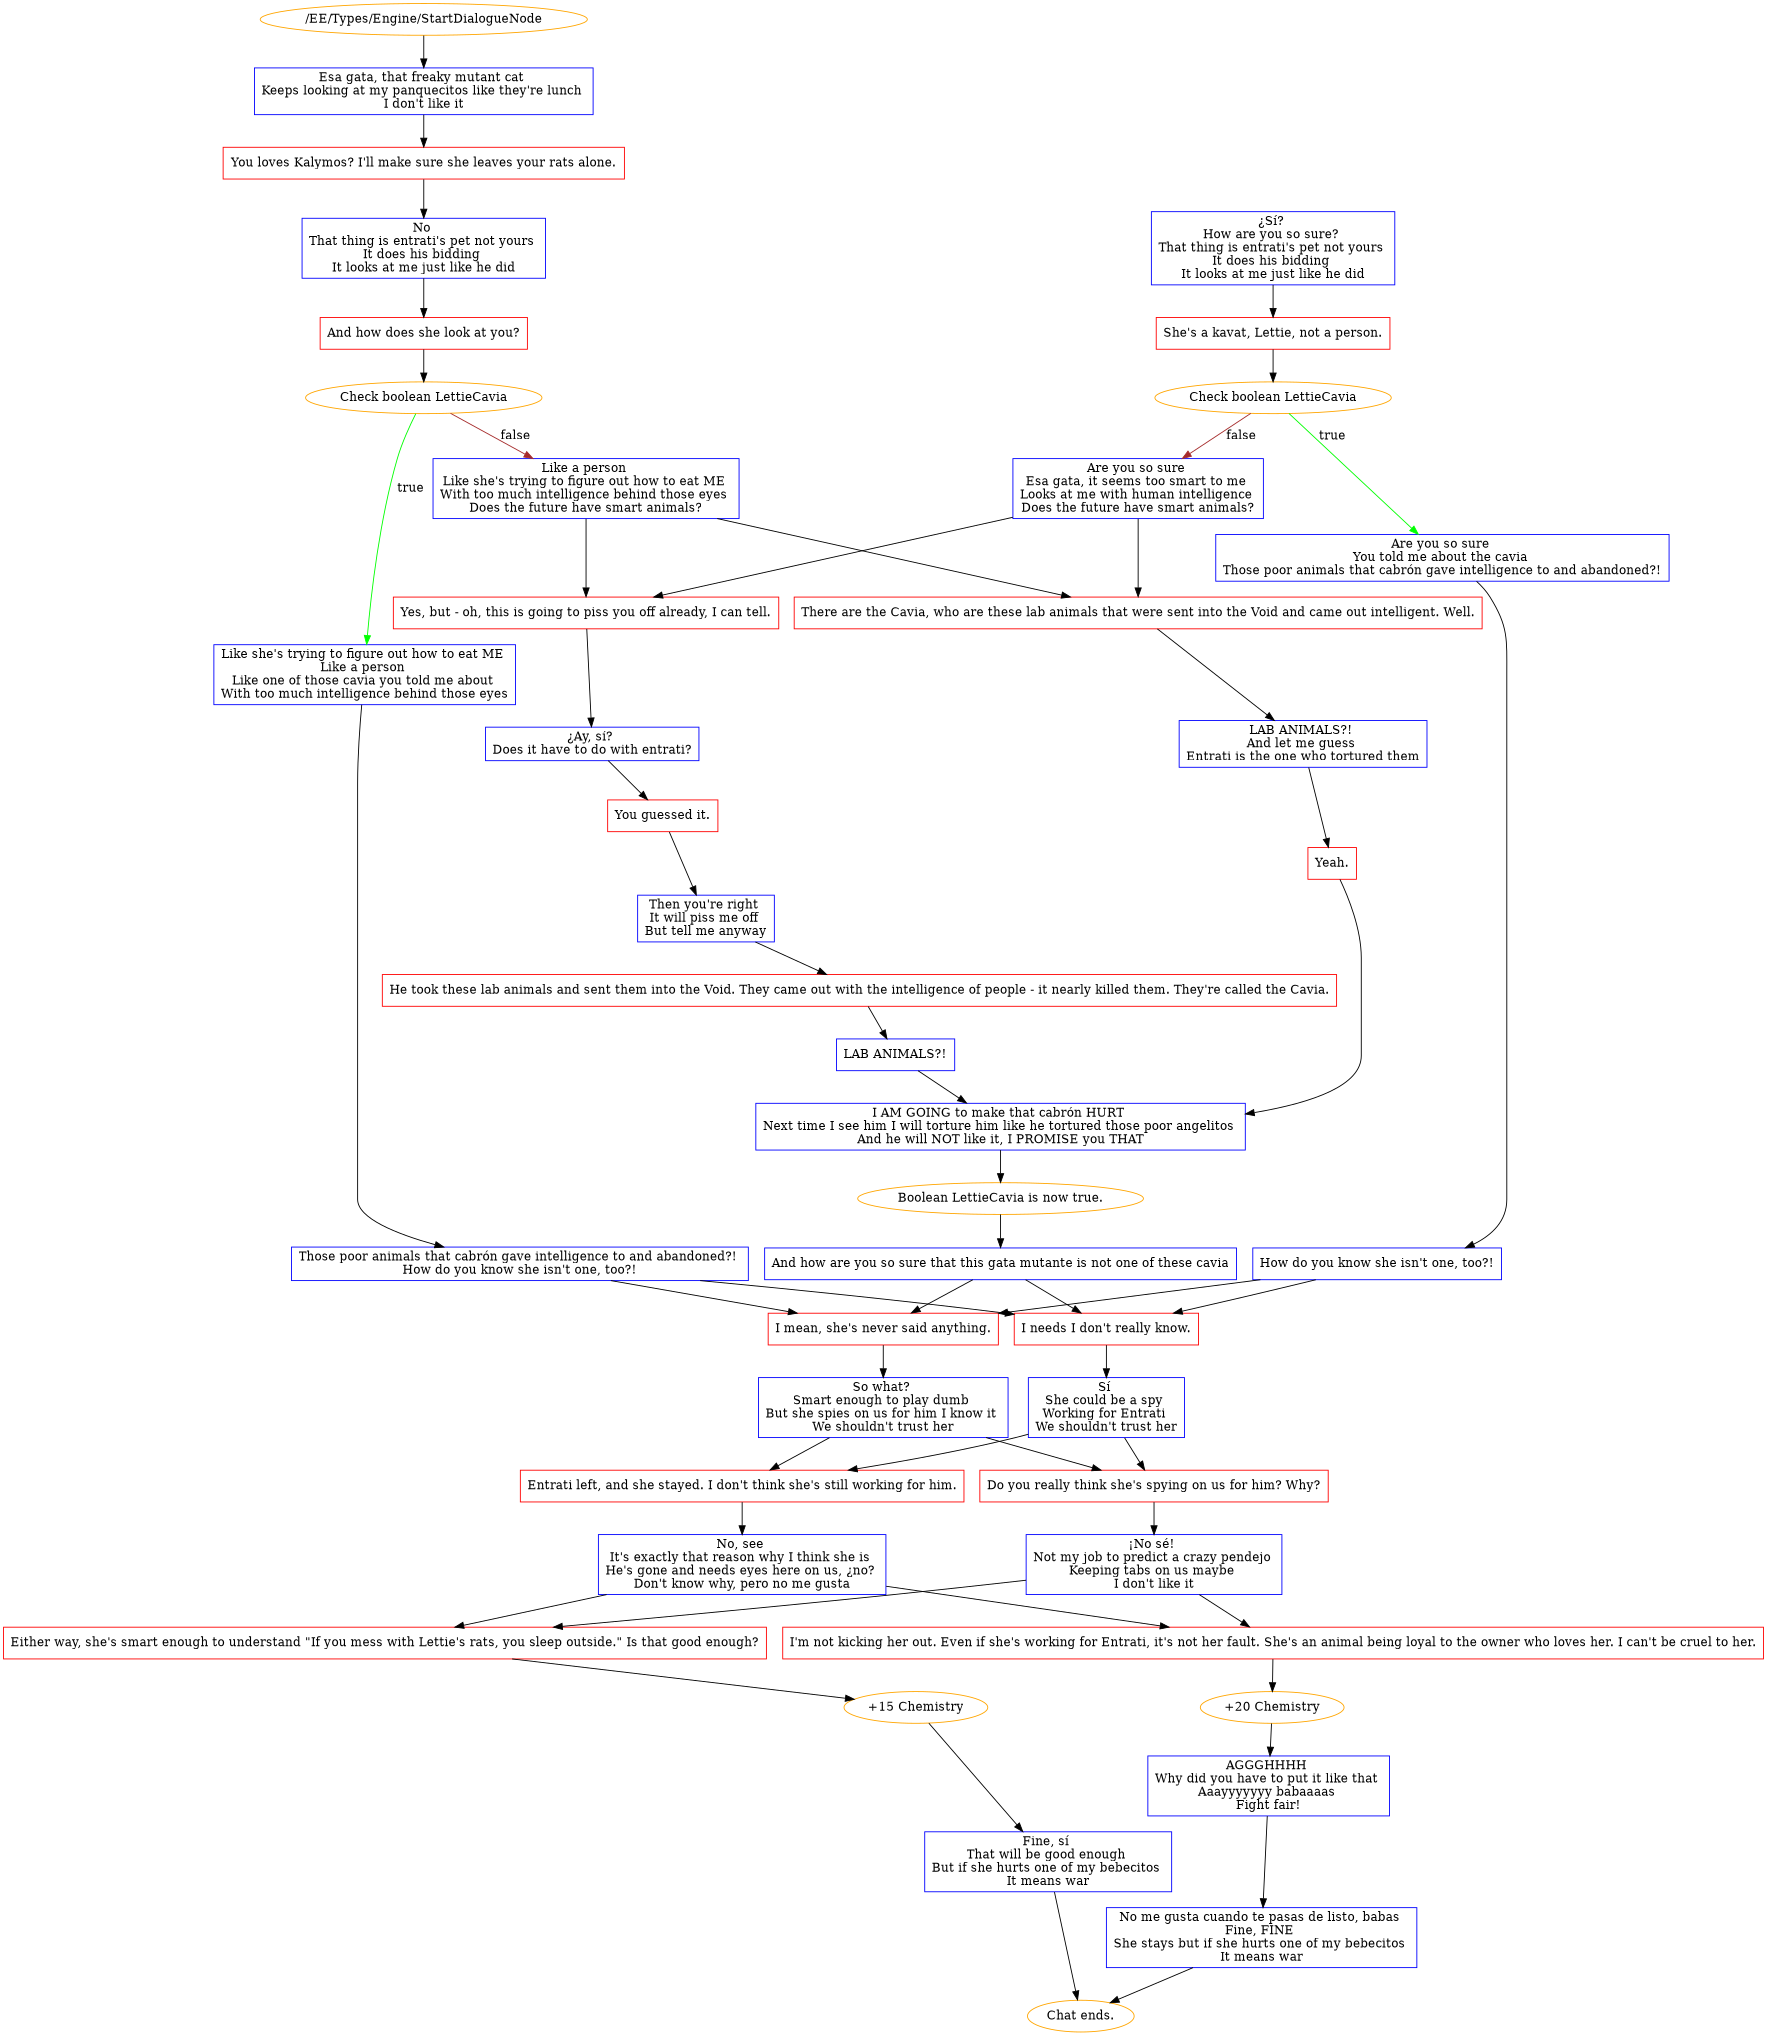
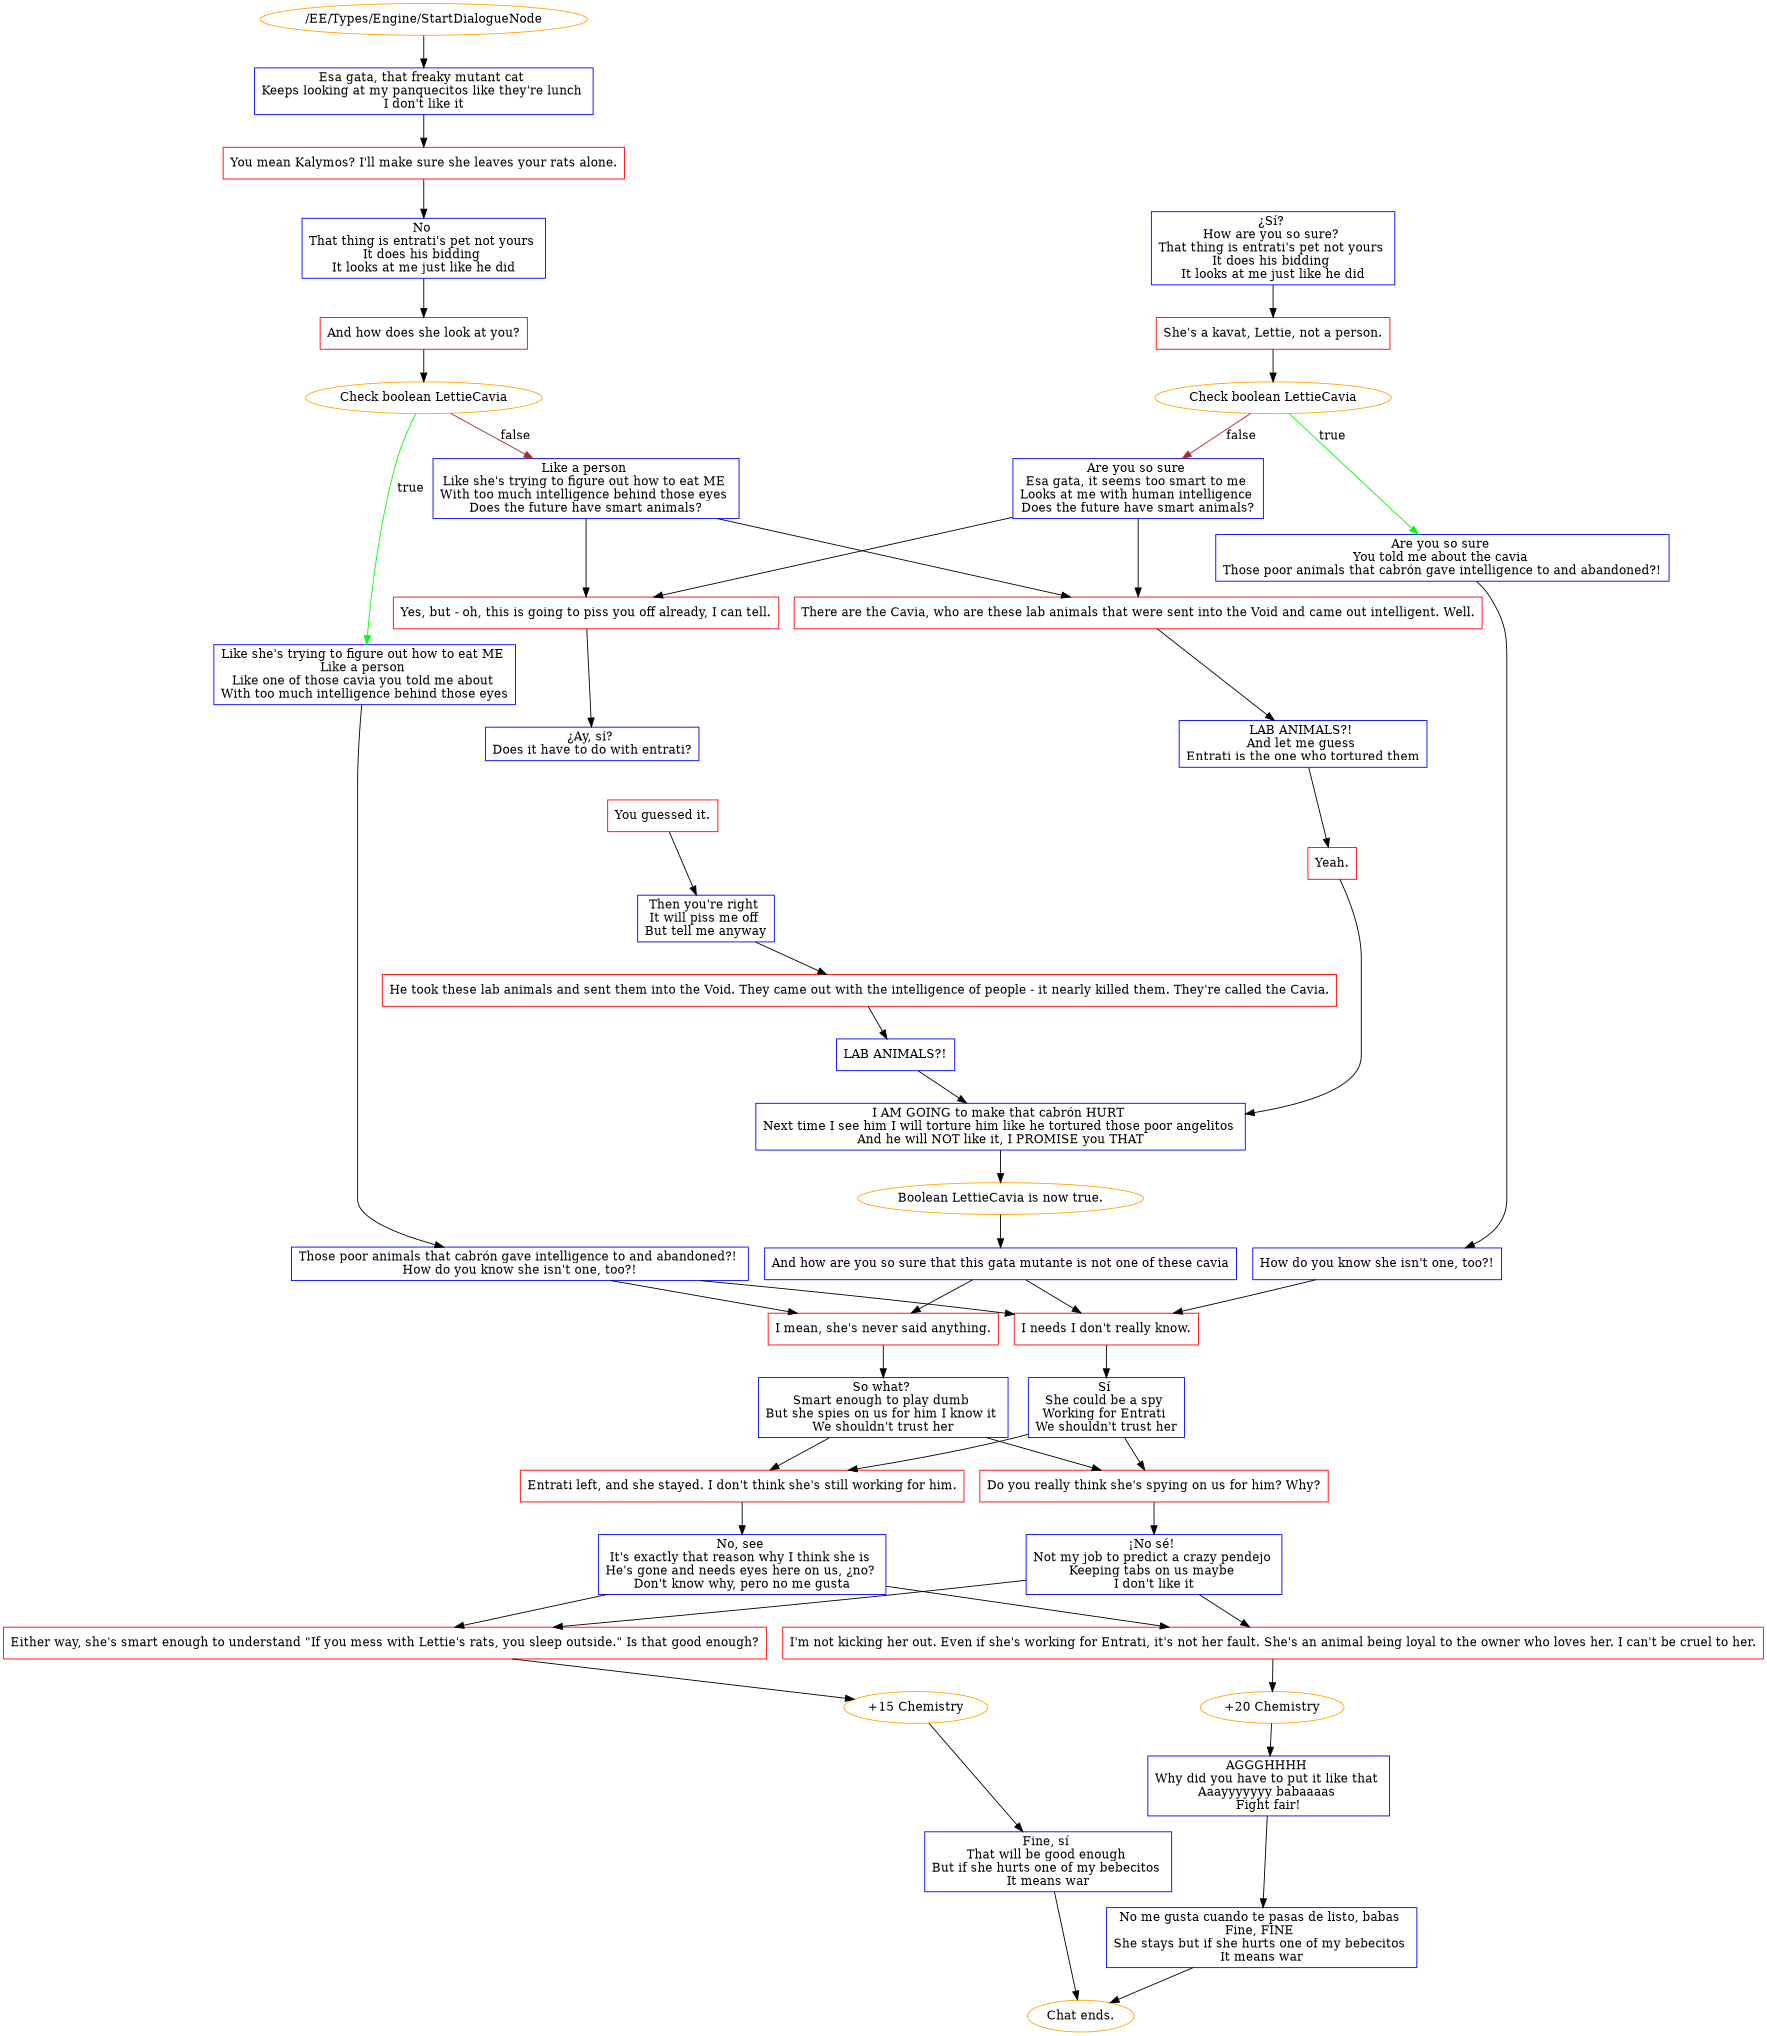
(424, 163) -> (424, 163)
(625, 777) -> none
(1134, 1296) -> none
